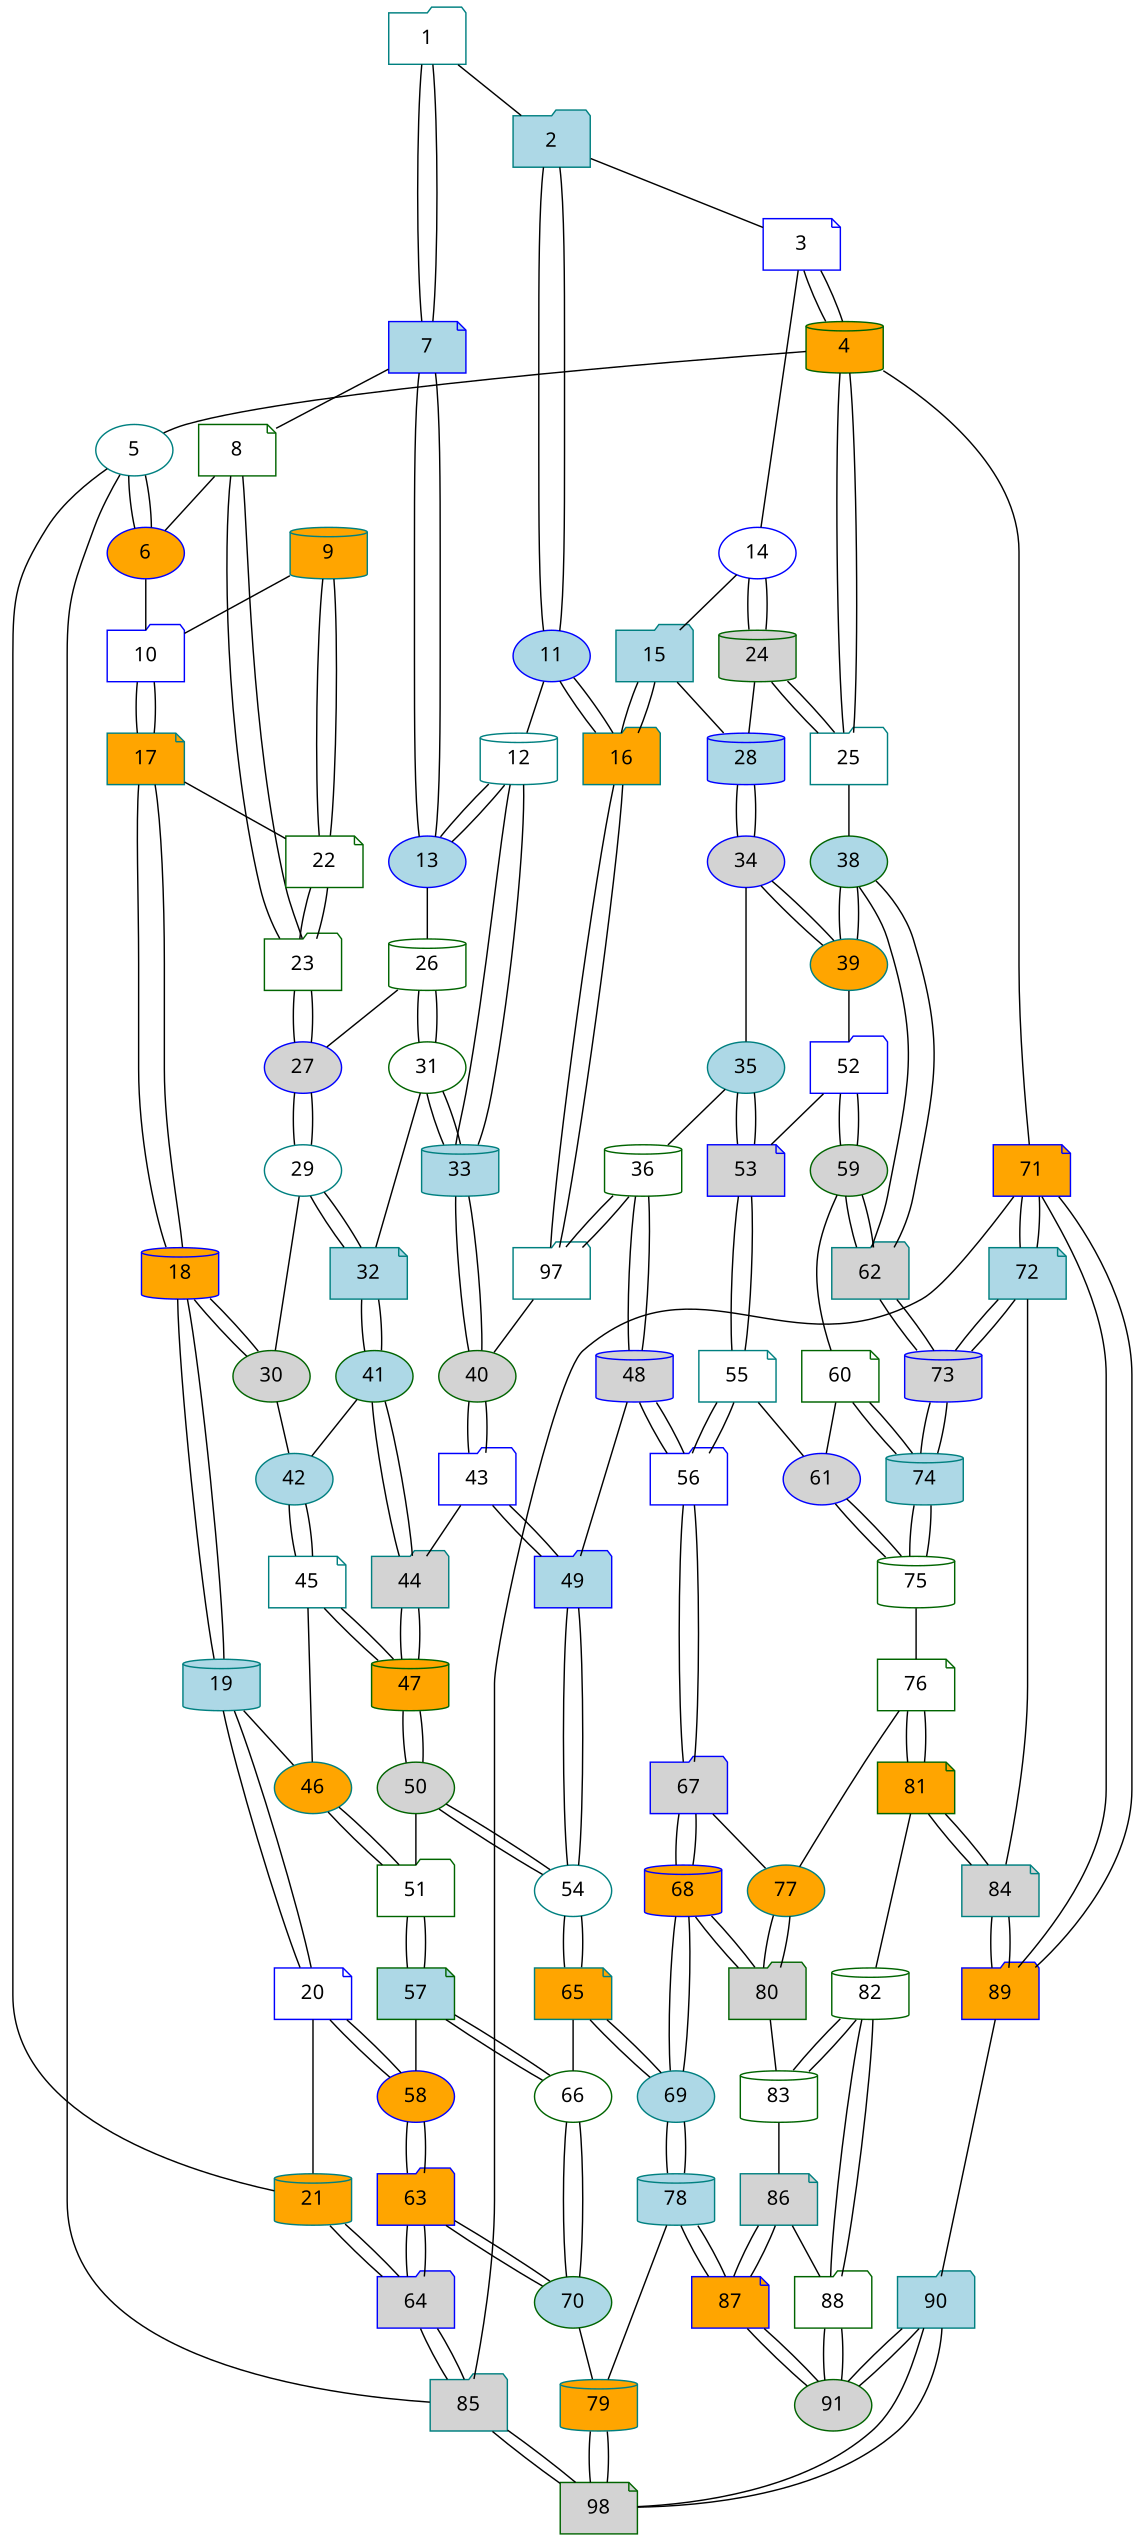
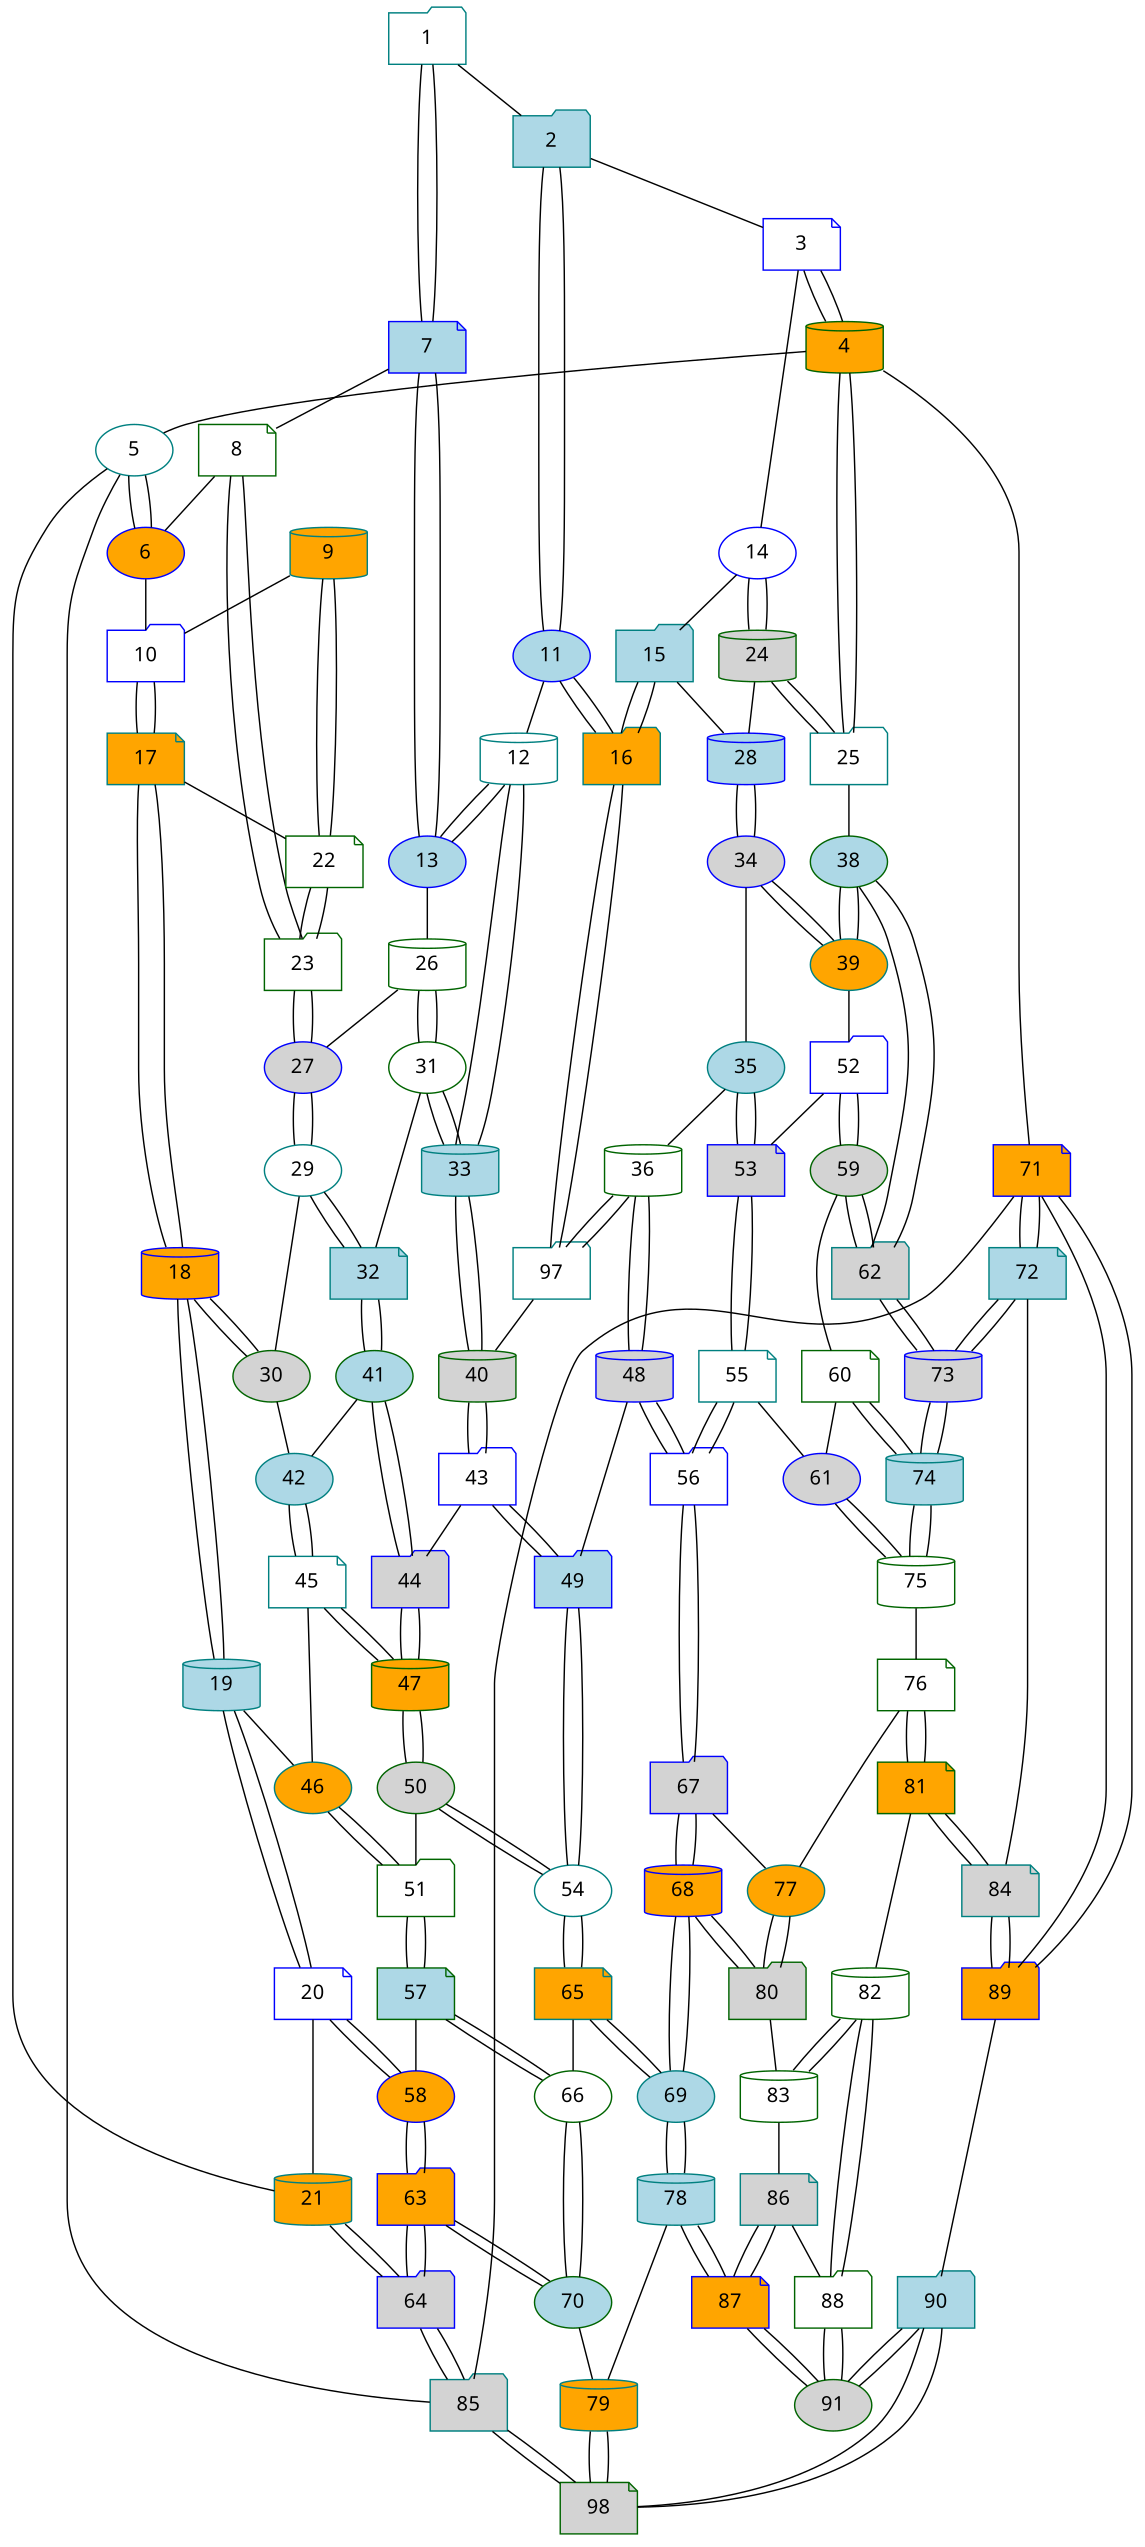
(477, 1376) -> (477, 1376)
(410, 1582) -> (410, 1582)
